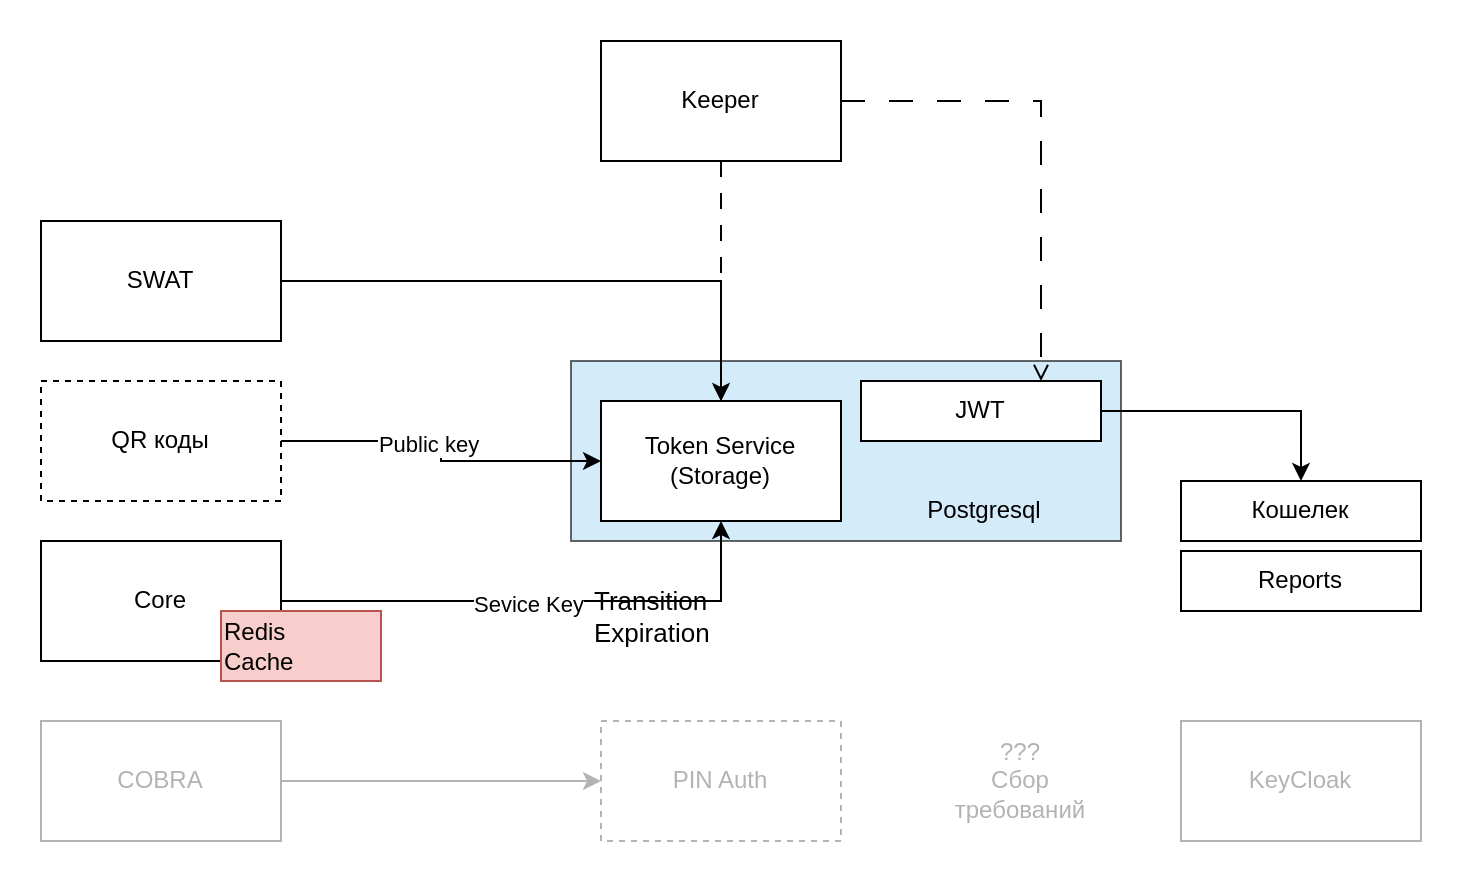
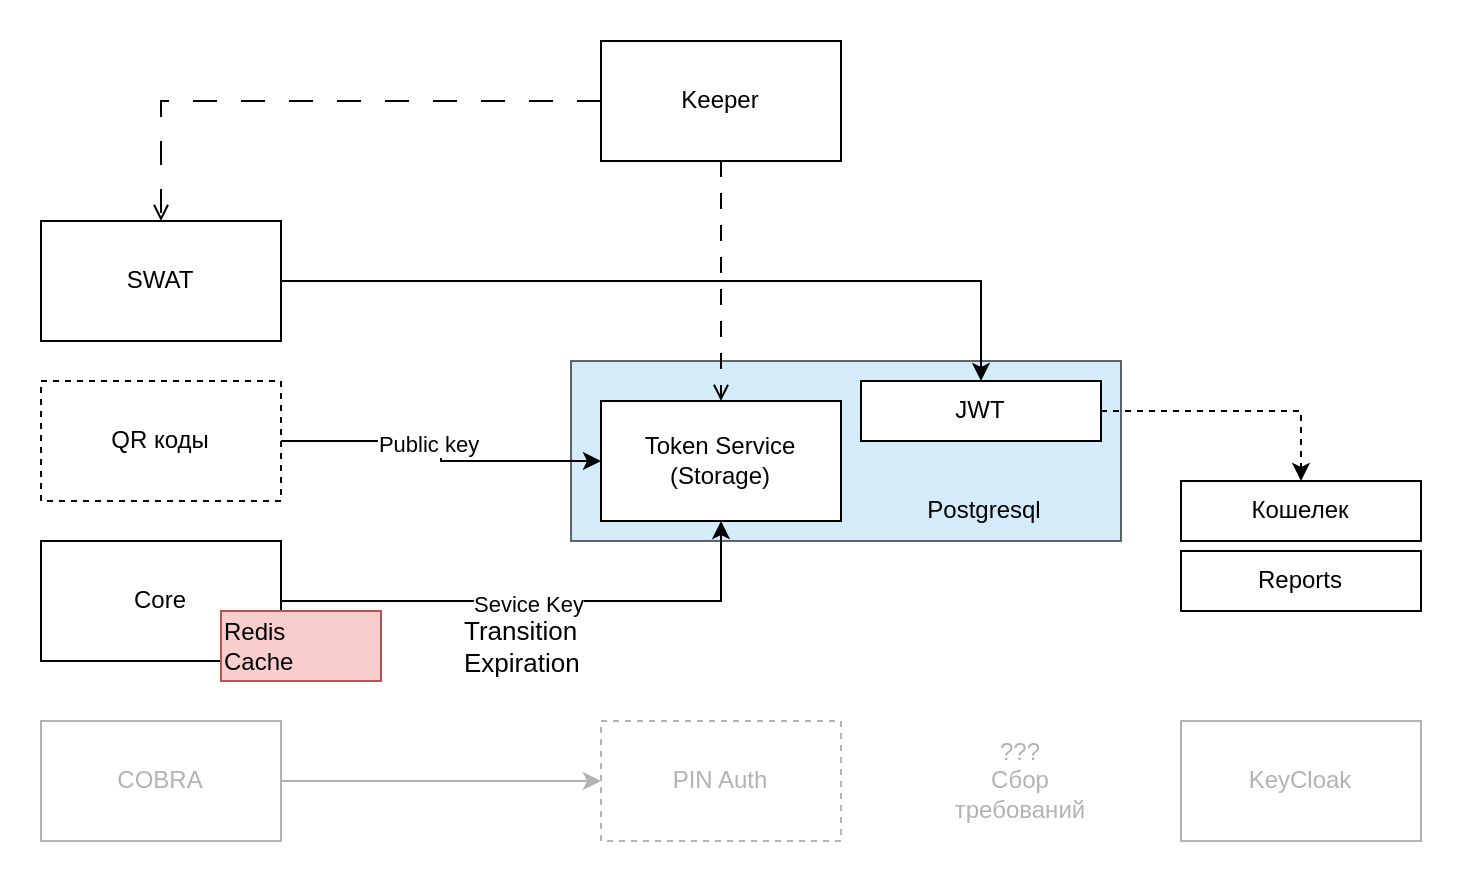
(900, 101) -> (161, 201)
(718, 281) -> (893, 281)
(1229, 411) -> (1229, 411)
(711, 616) -> (581, 646)
